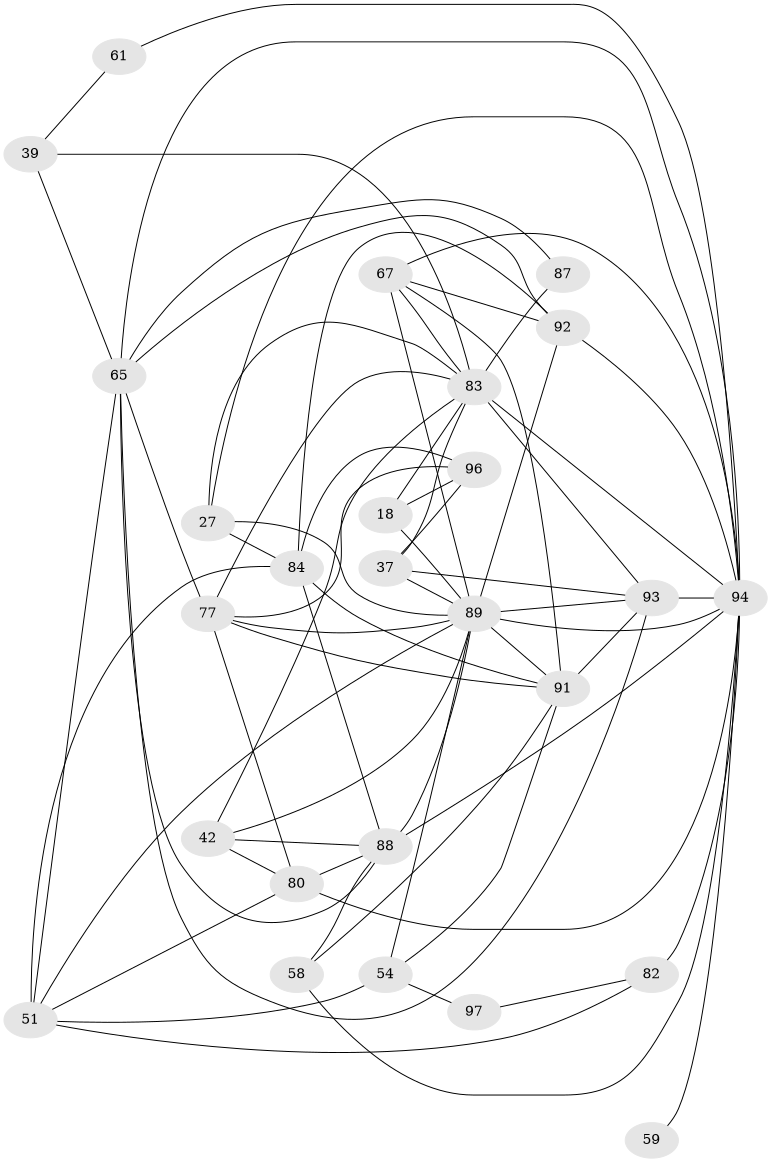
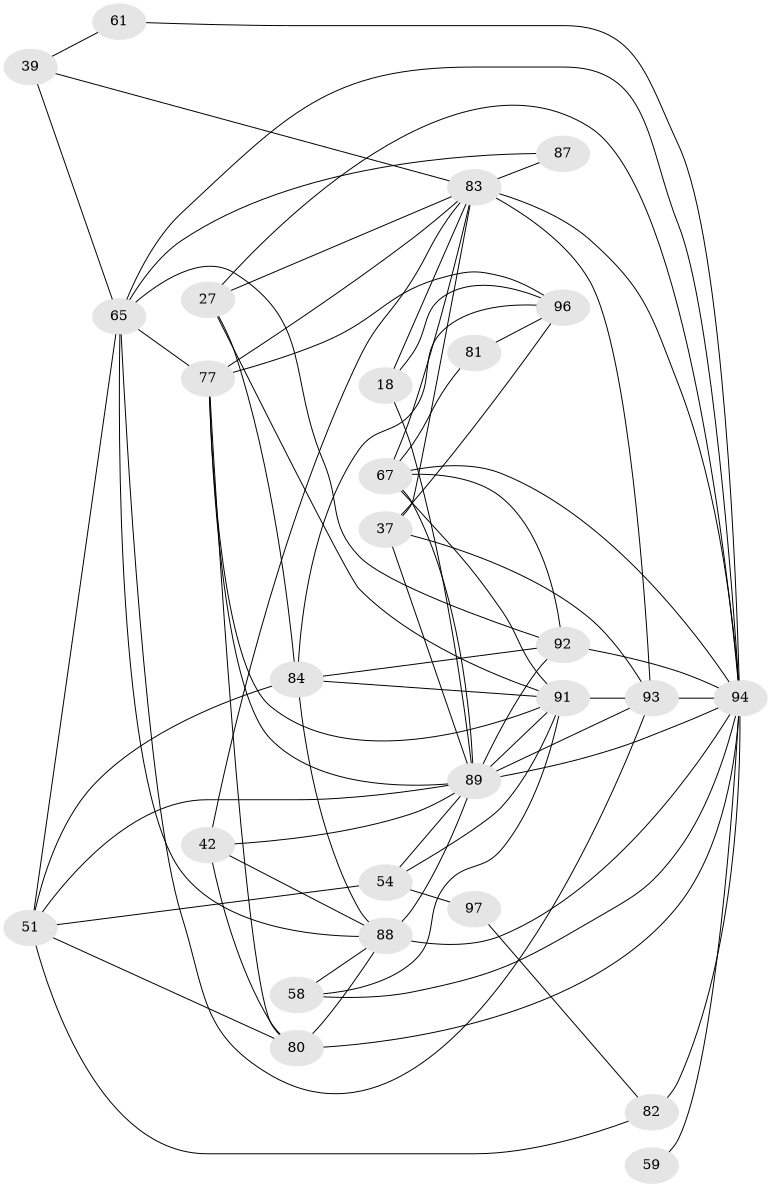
none -> (474, 353)
(346, 580) -> (334, 546)
